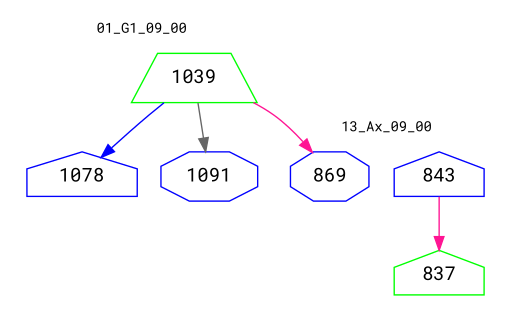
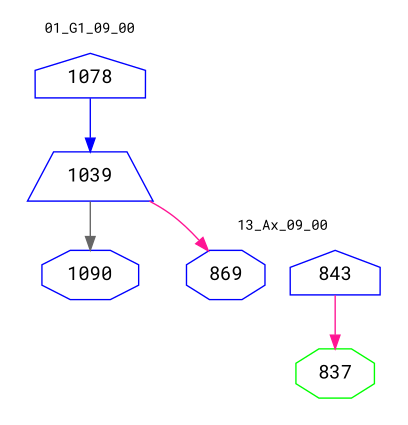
(194, 78) -> (90, 176)
(137, 125) -> (90, 118)
(209, 176) -> (90, 275)
(439, 275) -> (335, 373)
